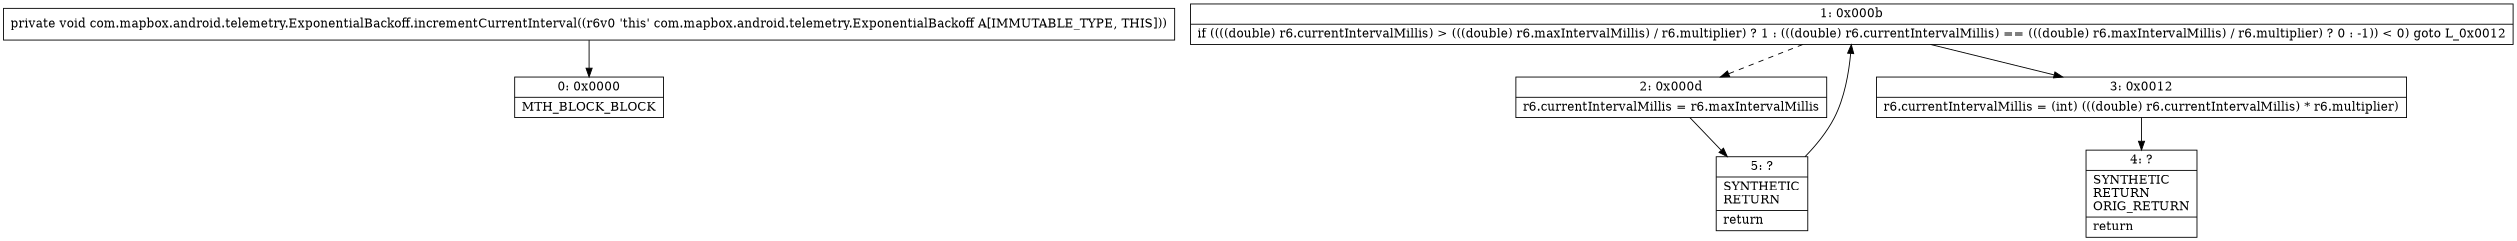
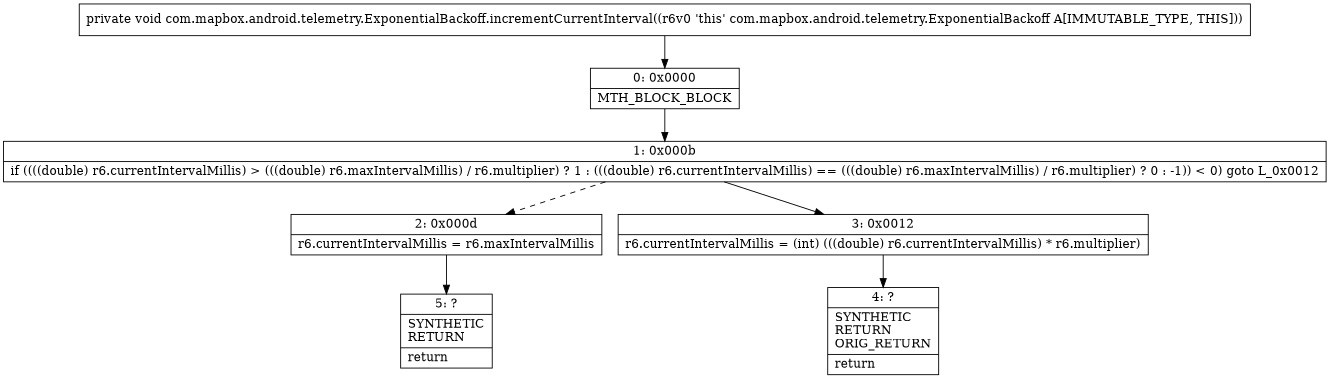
(1838, 110) -> (665, 121)
